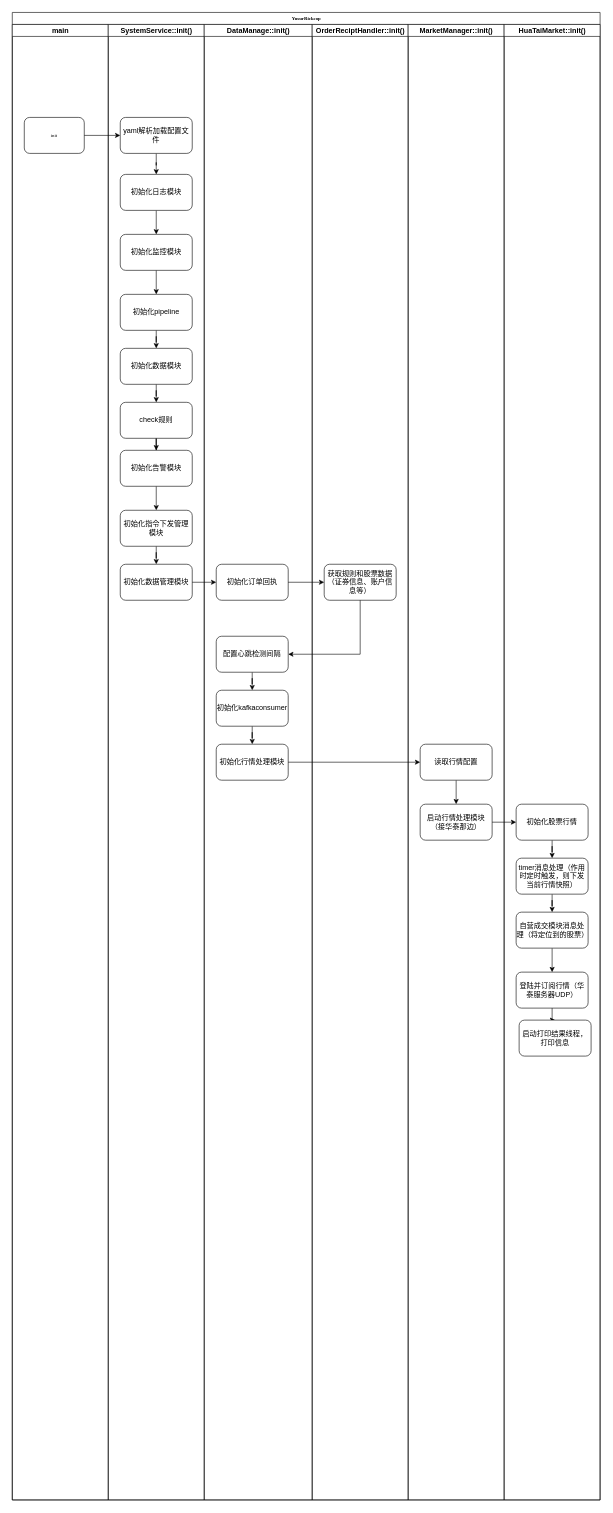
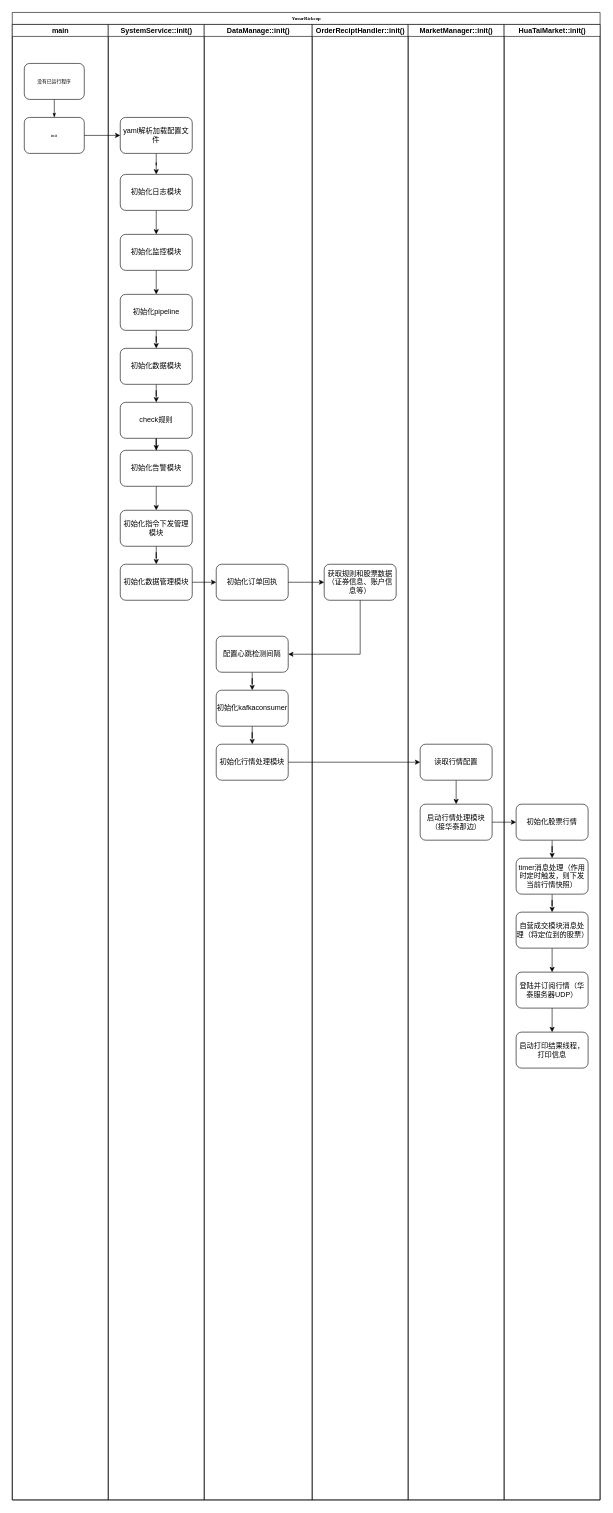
none -> (54, 81)
none -> (54, 112)
(555, 1038) -> (552, 1050)
